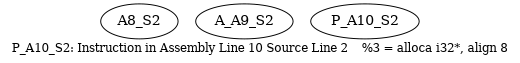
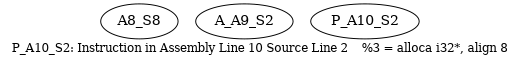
(139, 21) -> (139, 21)
